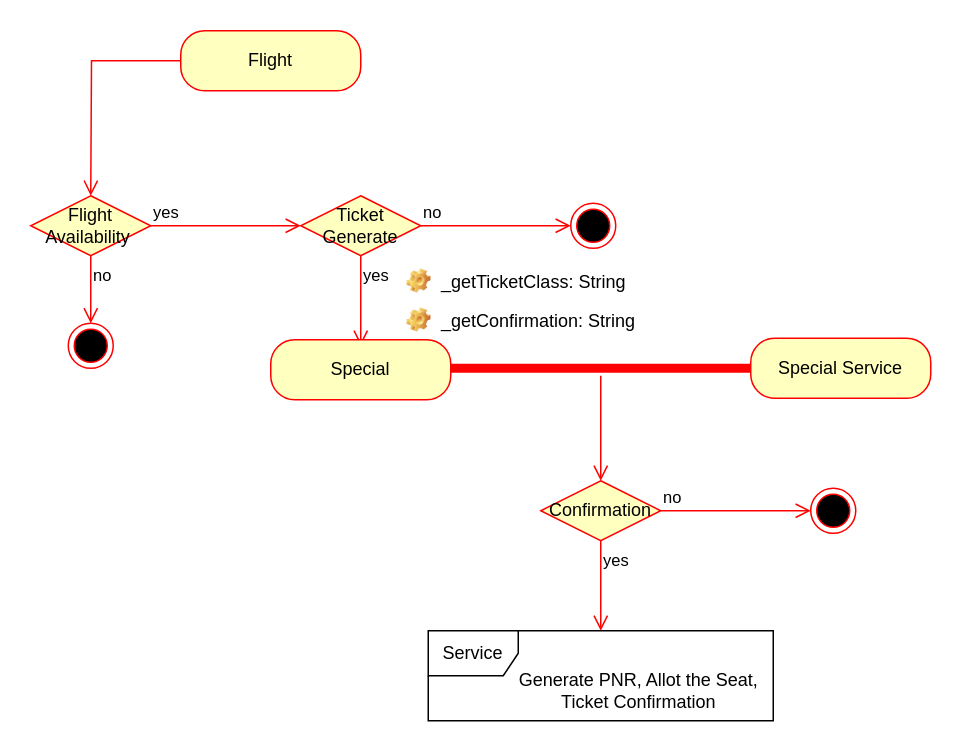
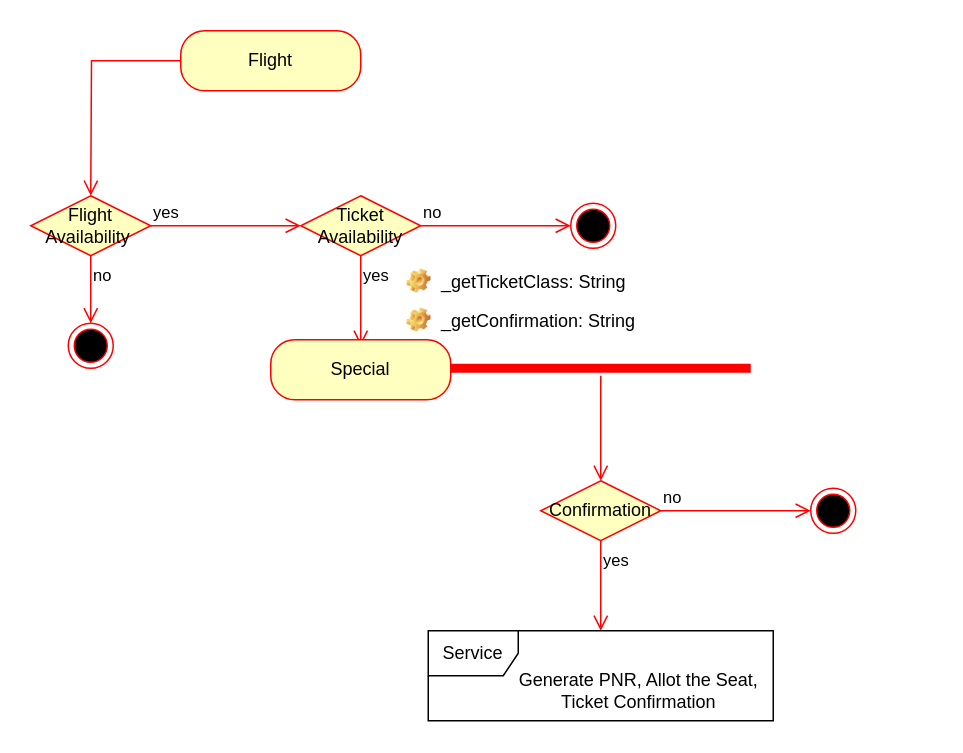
(361, 226) -> (361, 226)
(841, 368) -> none
